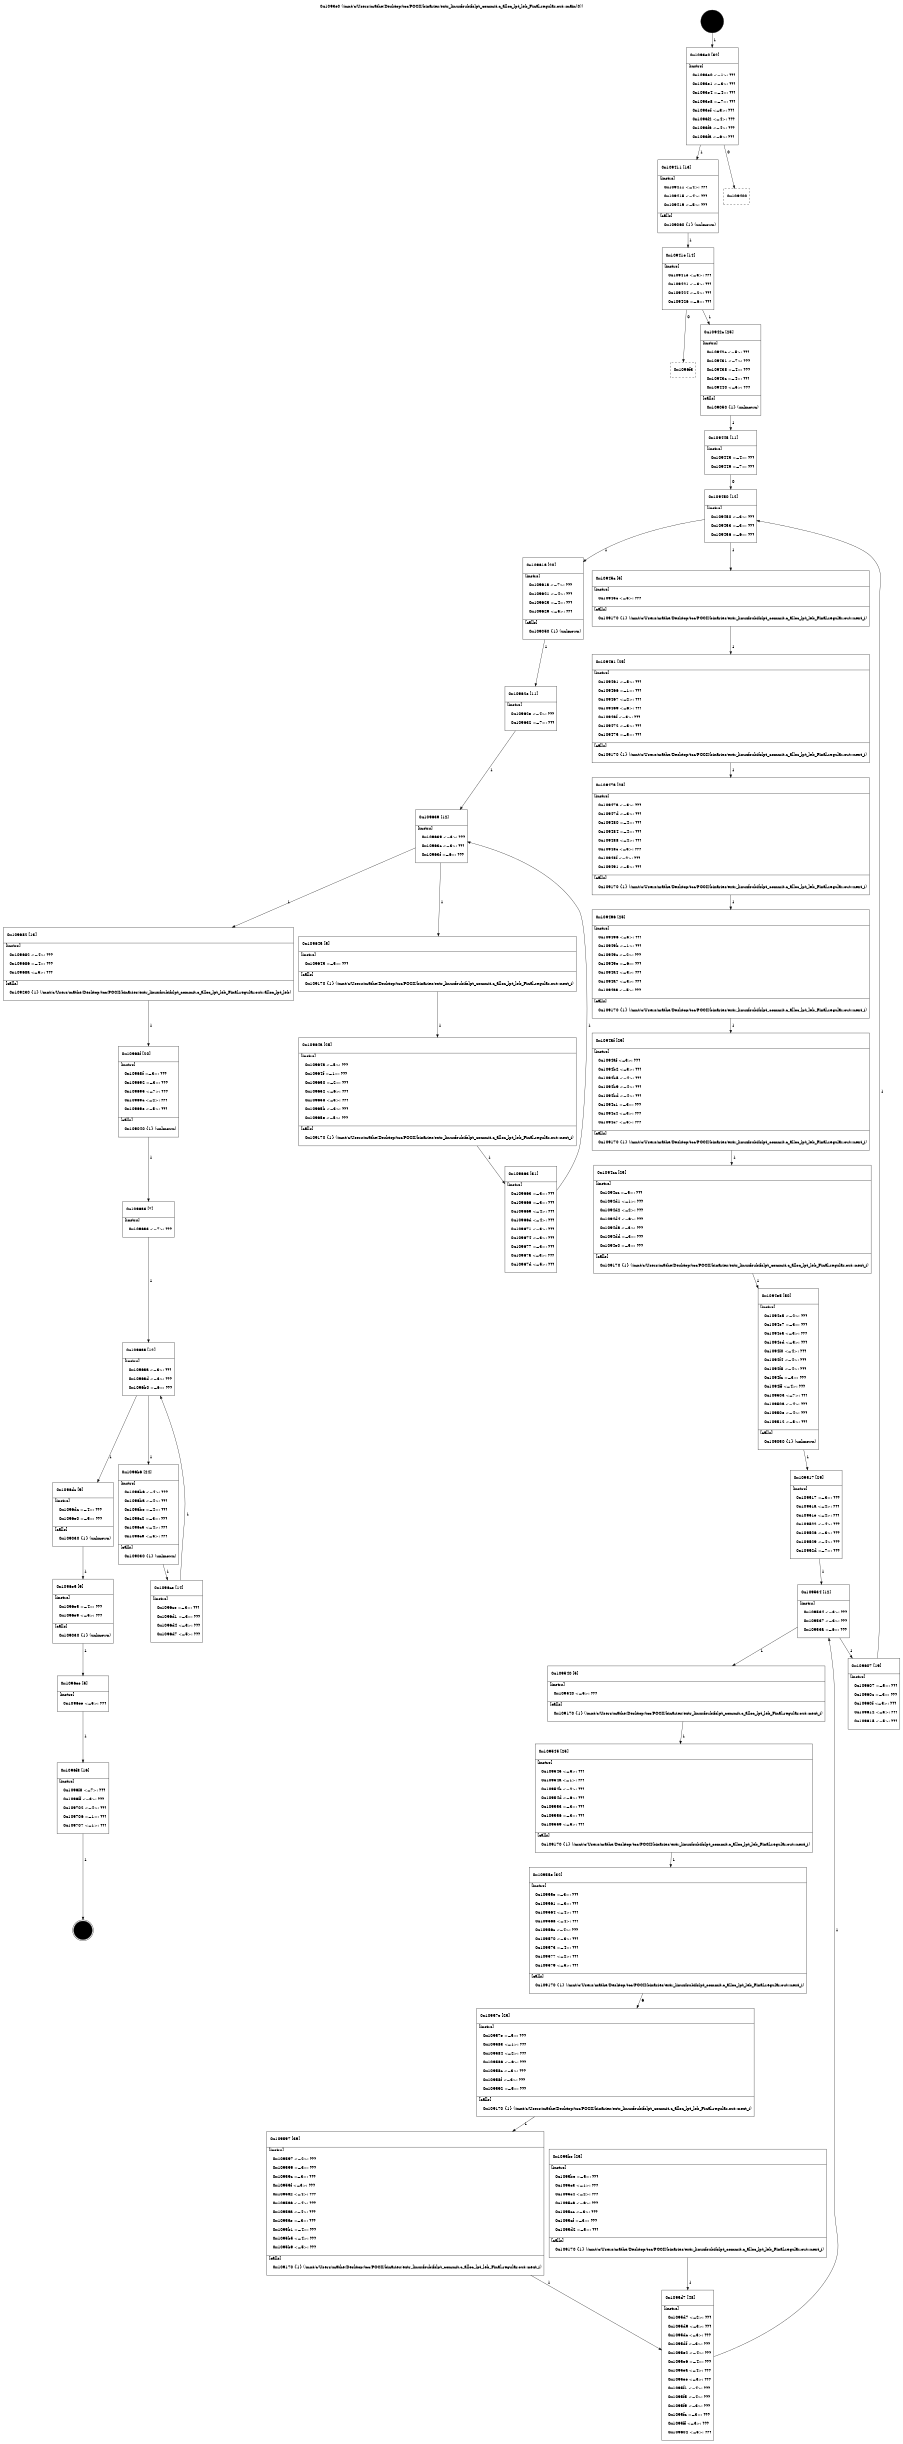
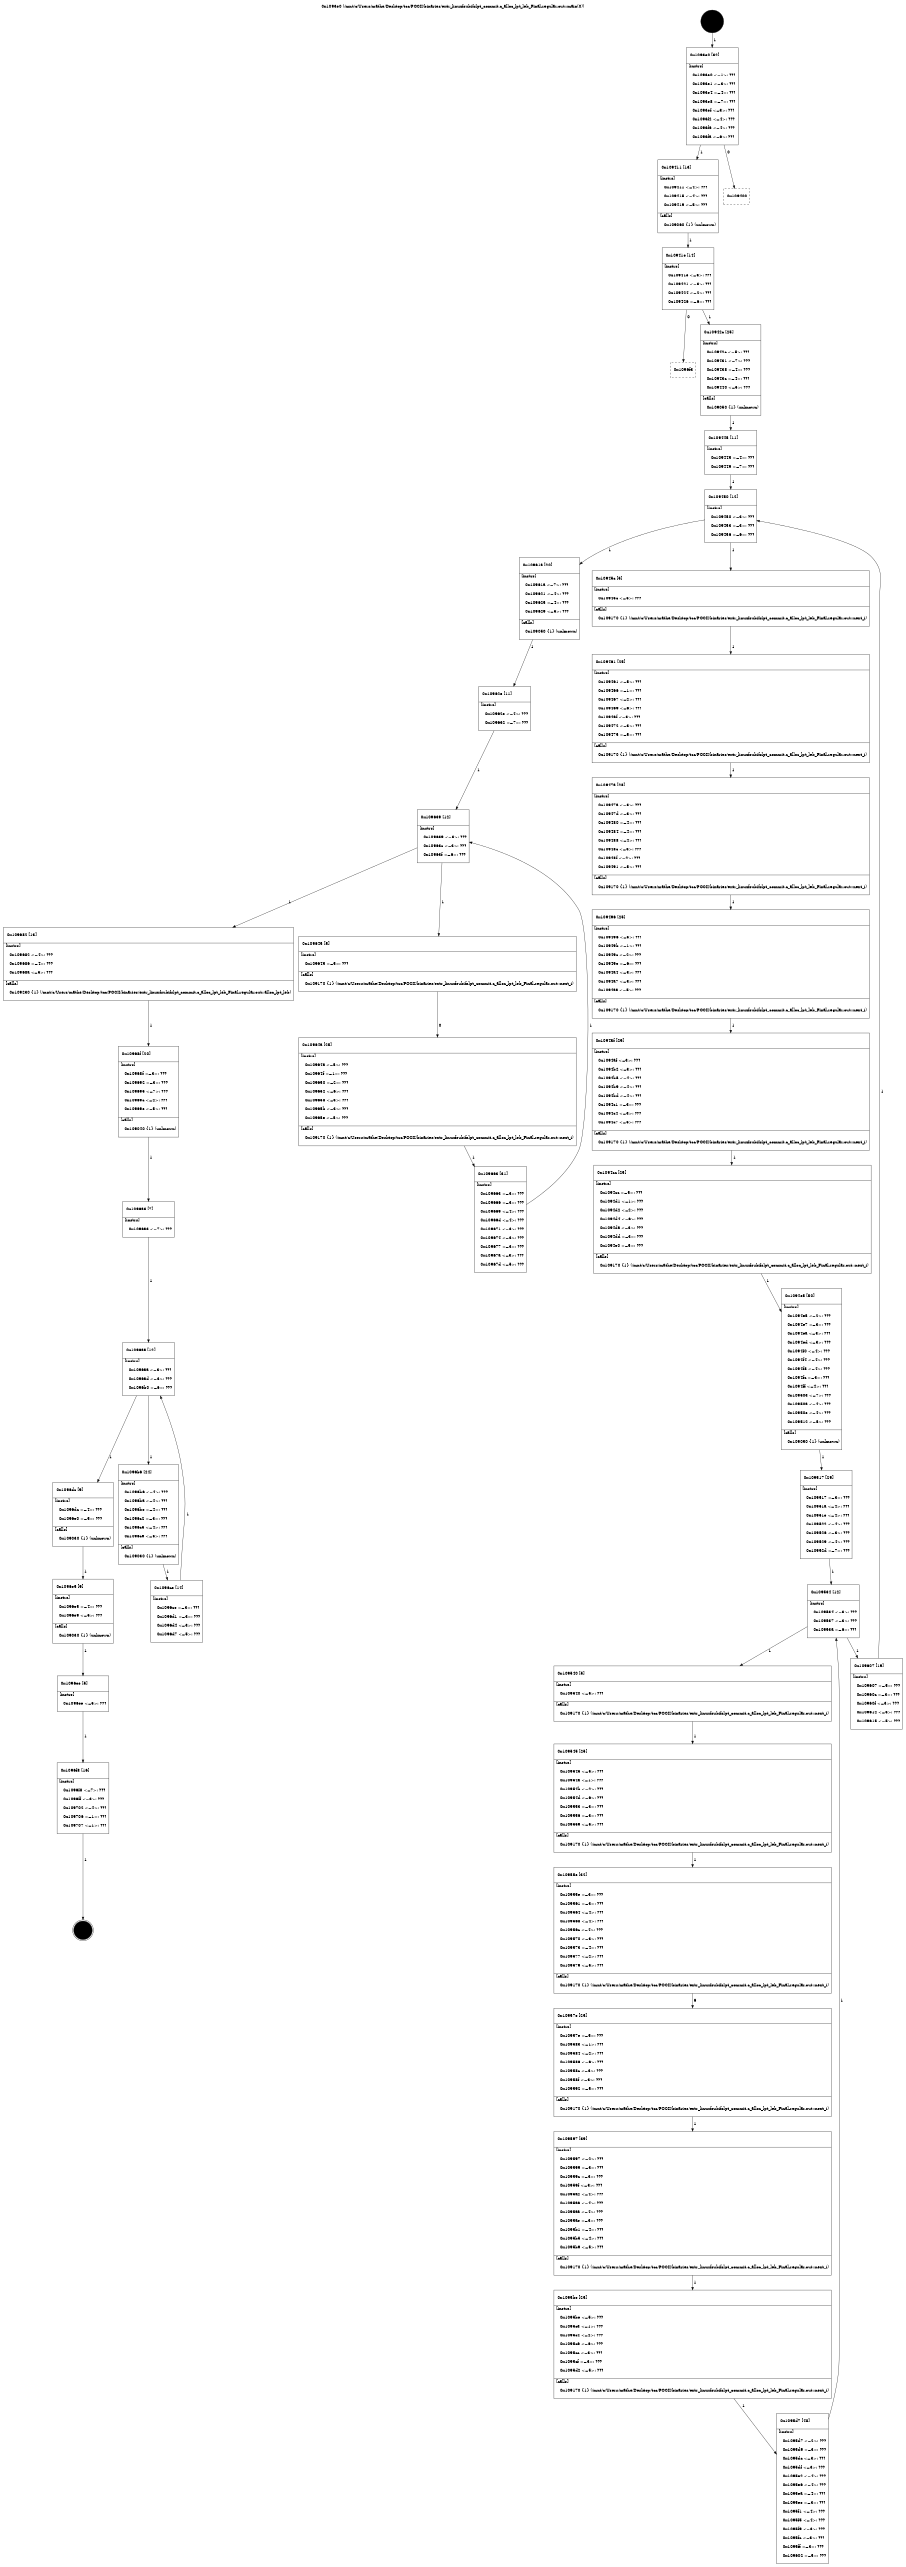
(733, 482) -> (733, 482)
(439, 1026) -> (439, 1026)
(595, 2312) -> (693, 2281)
